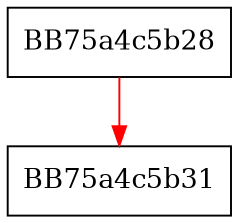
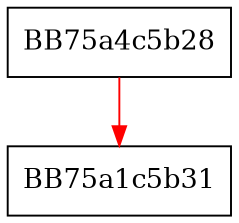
(119, 181) -> (119, 181)
